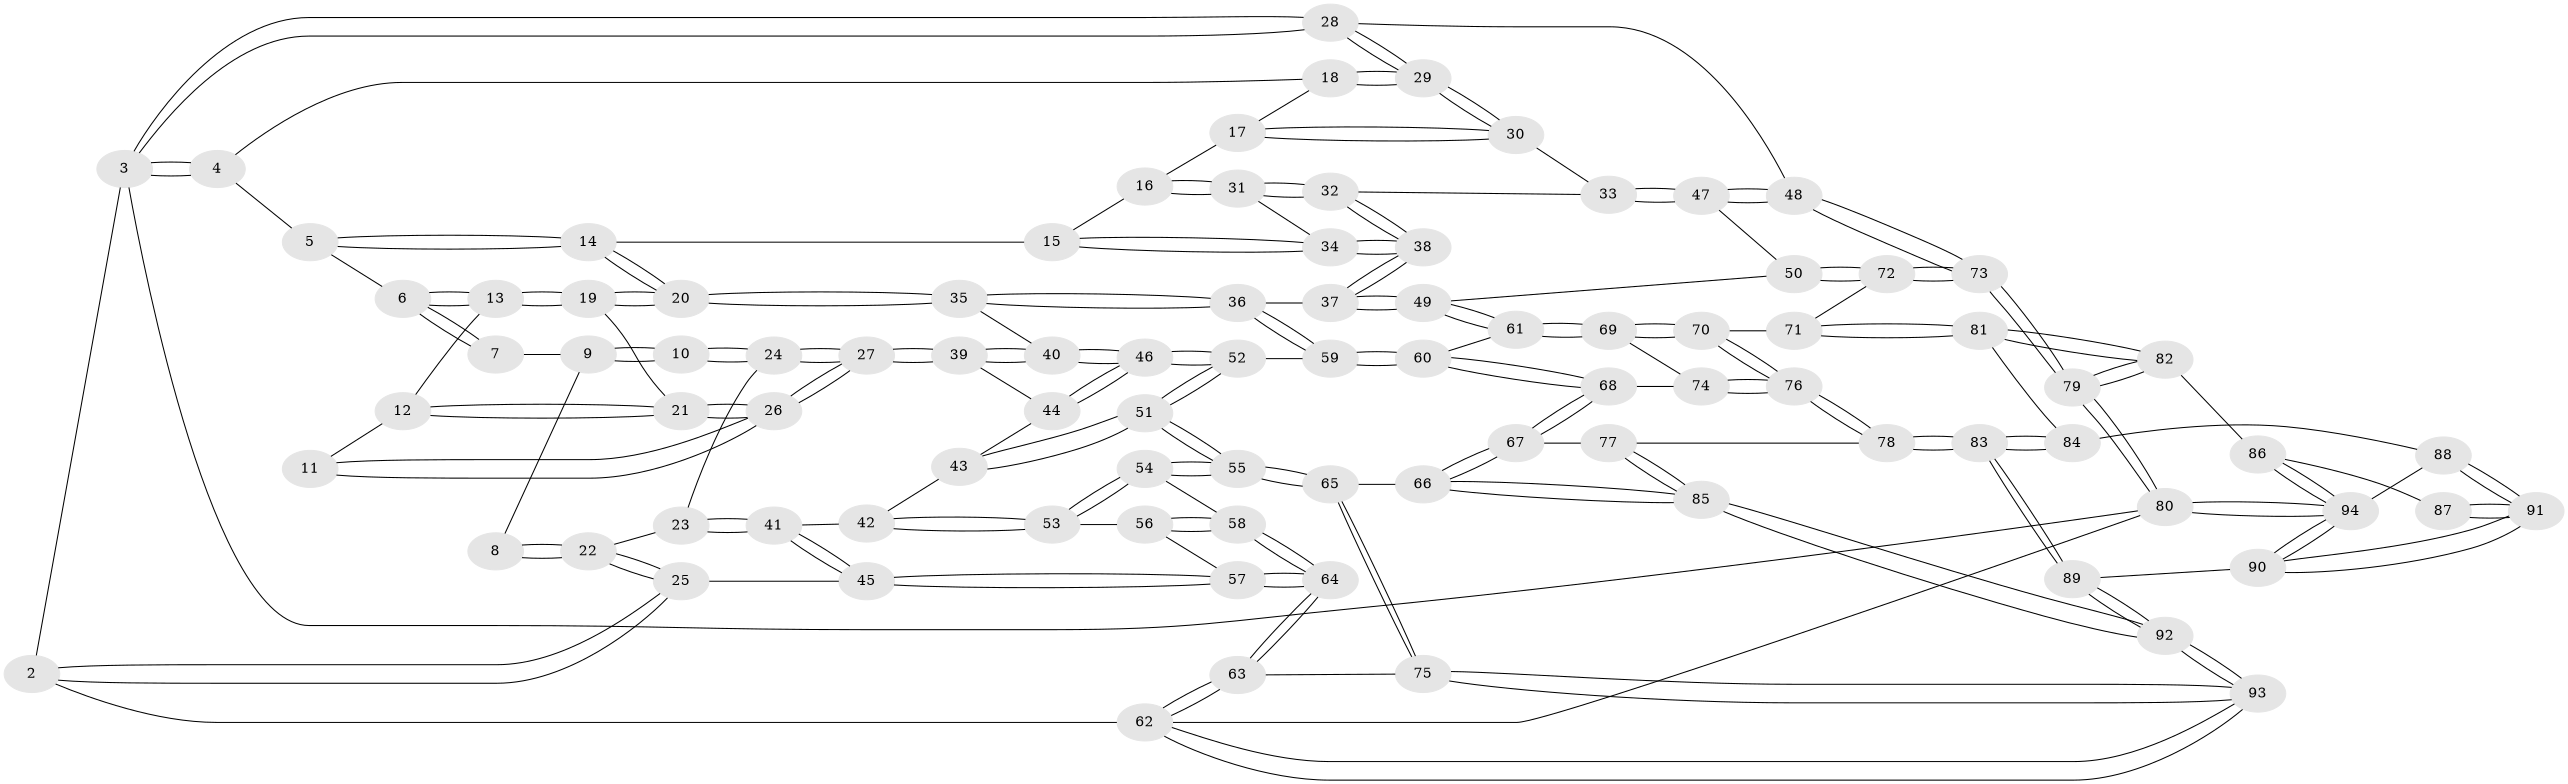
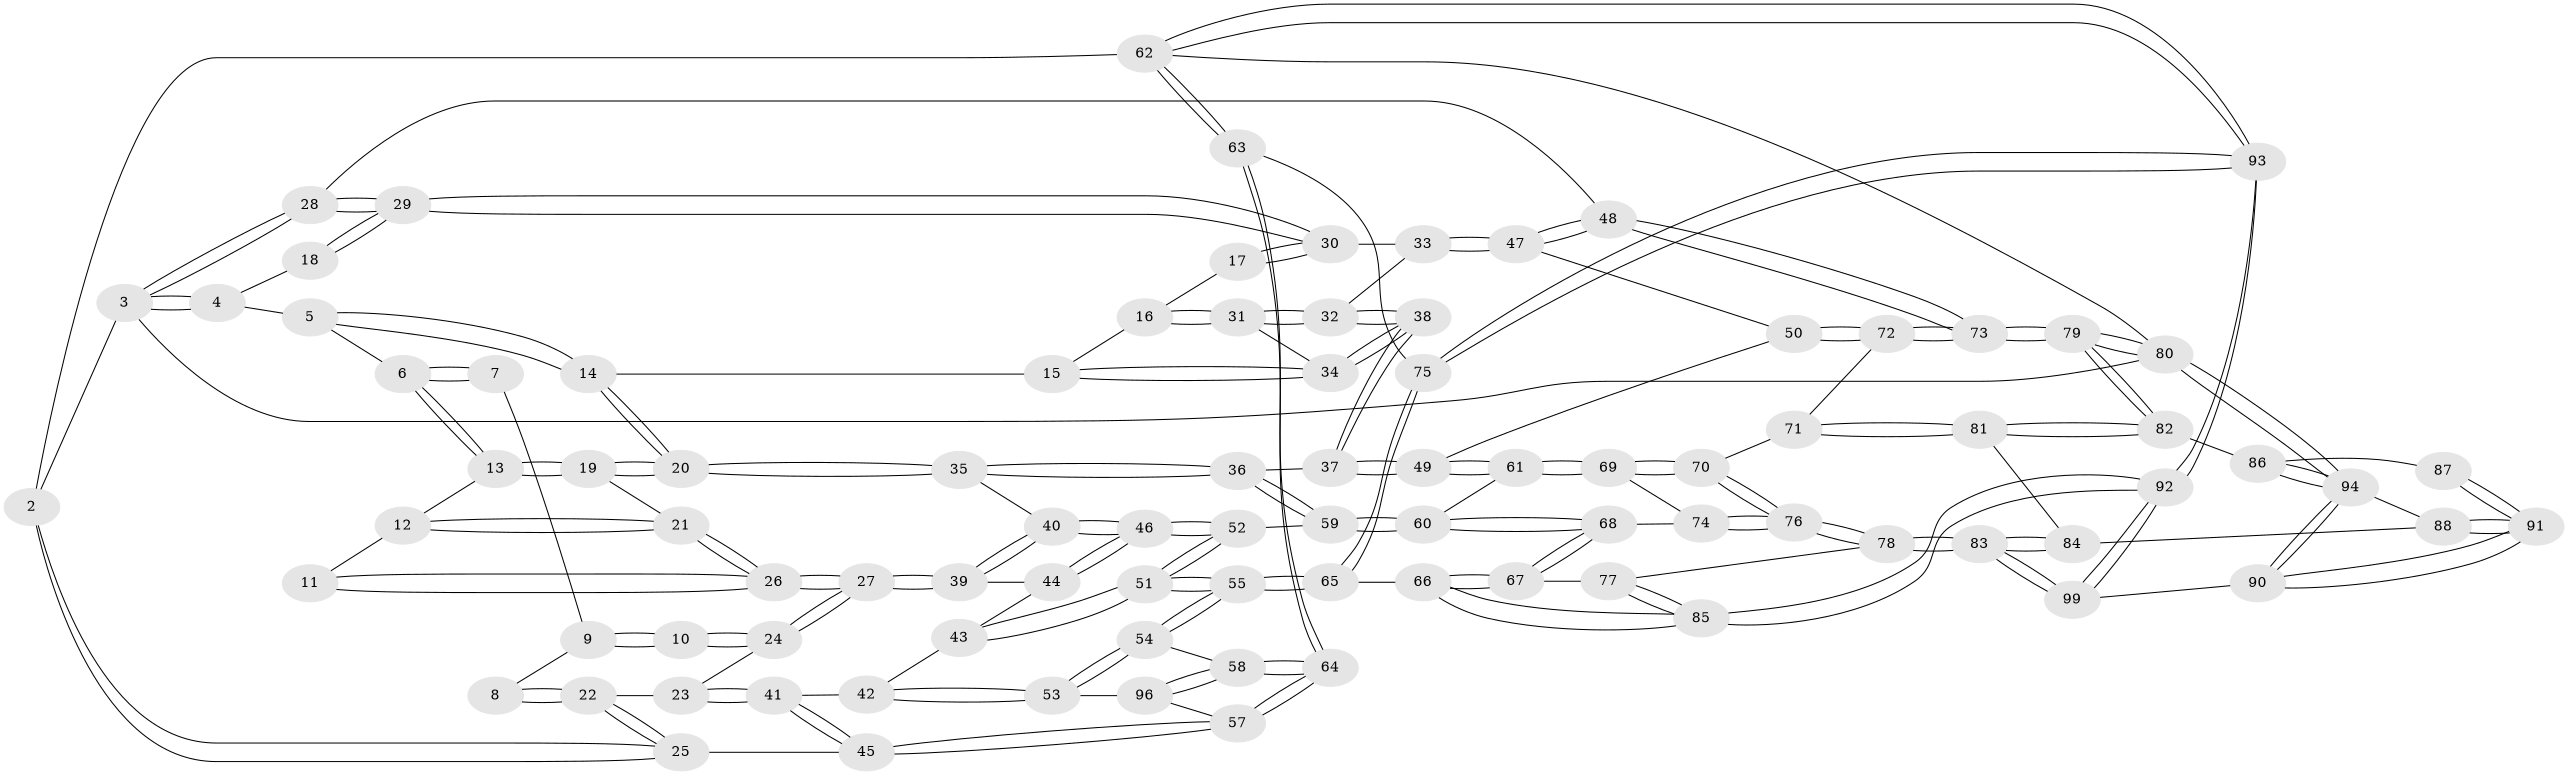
(1284, 106) -> none
(1145, 525) -> (1145, 696)
(2072, 579) -> (2072, 600)
